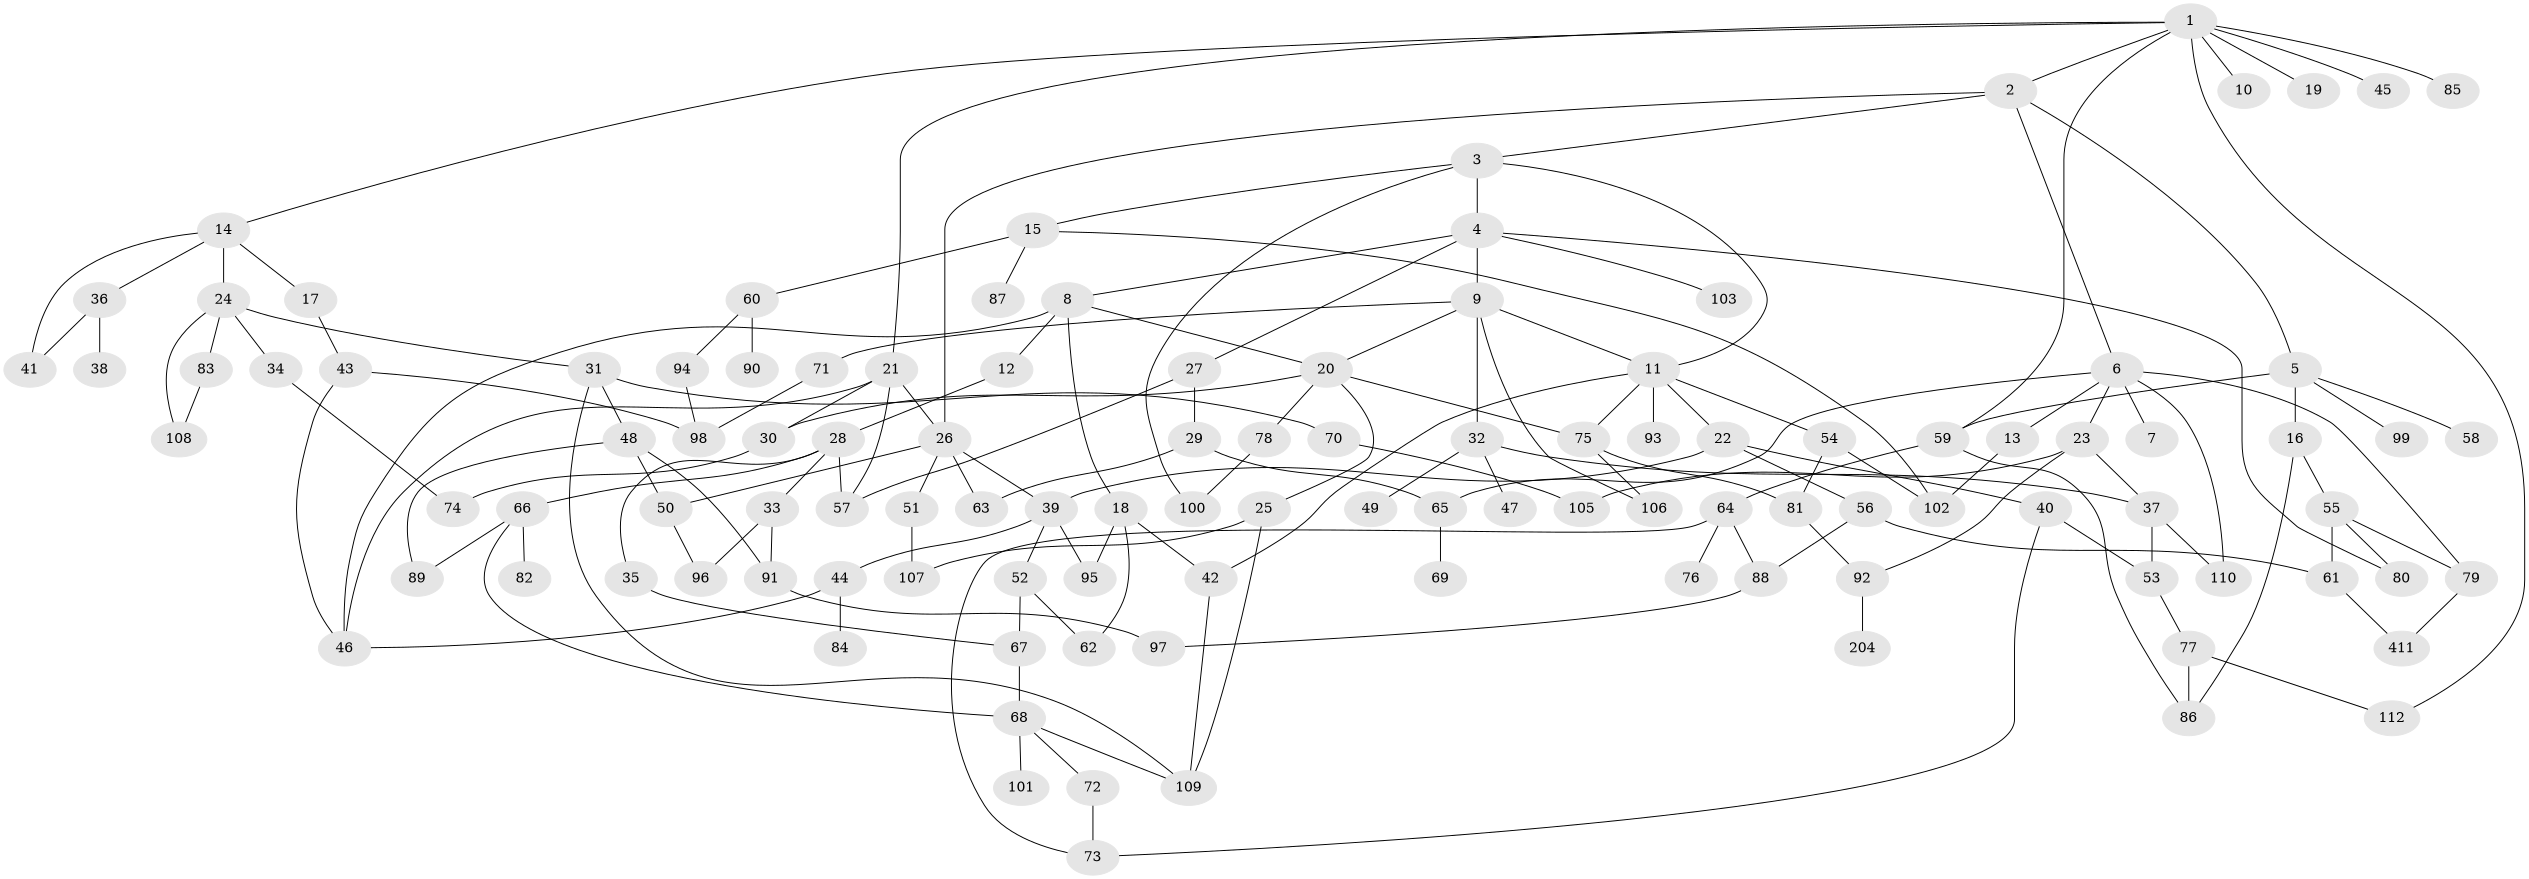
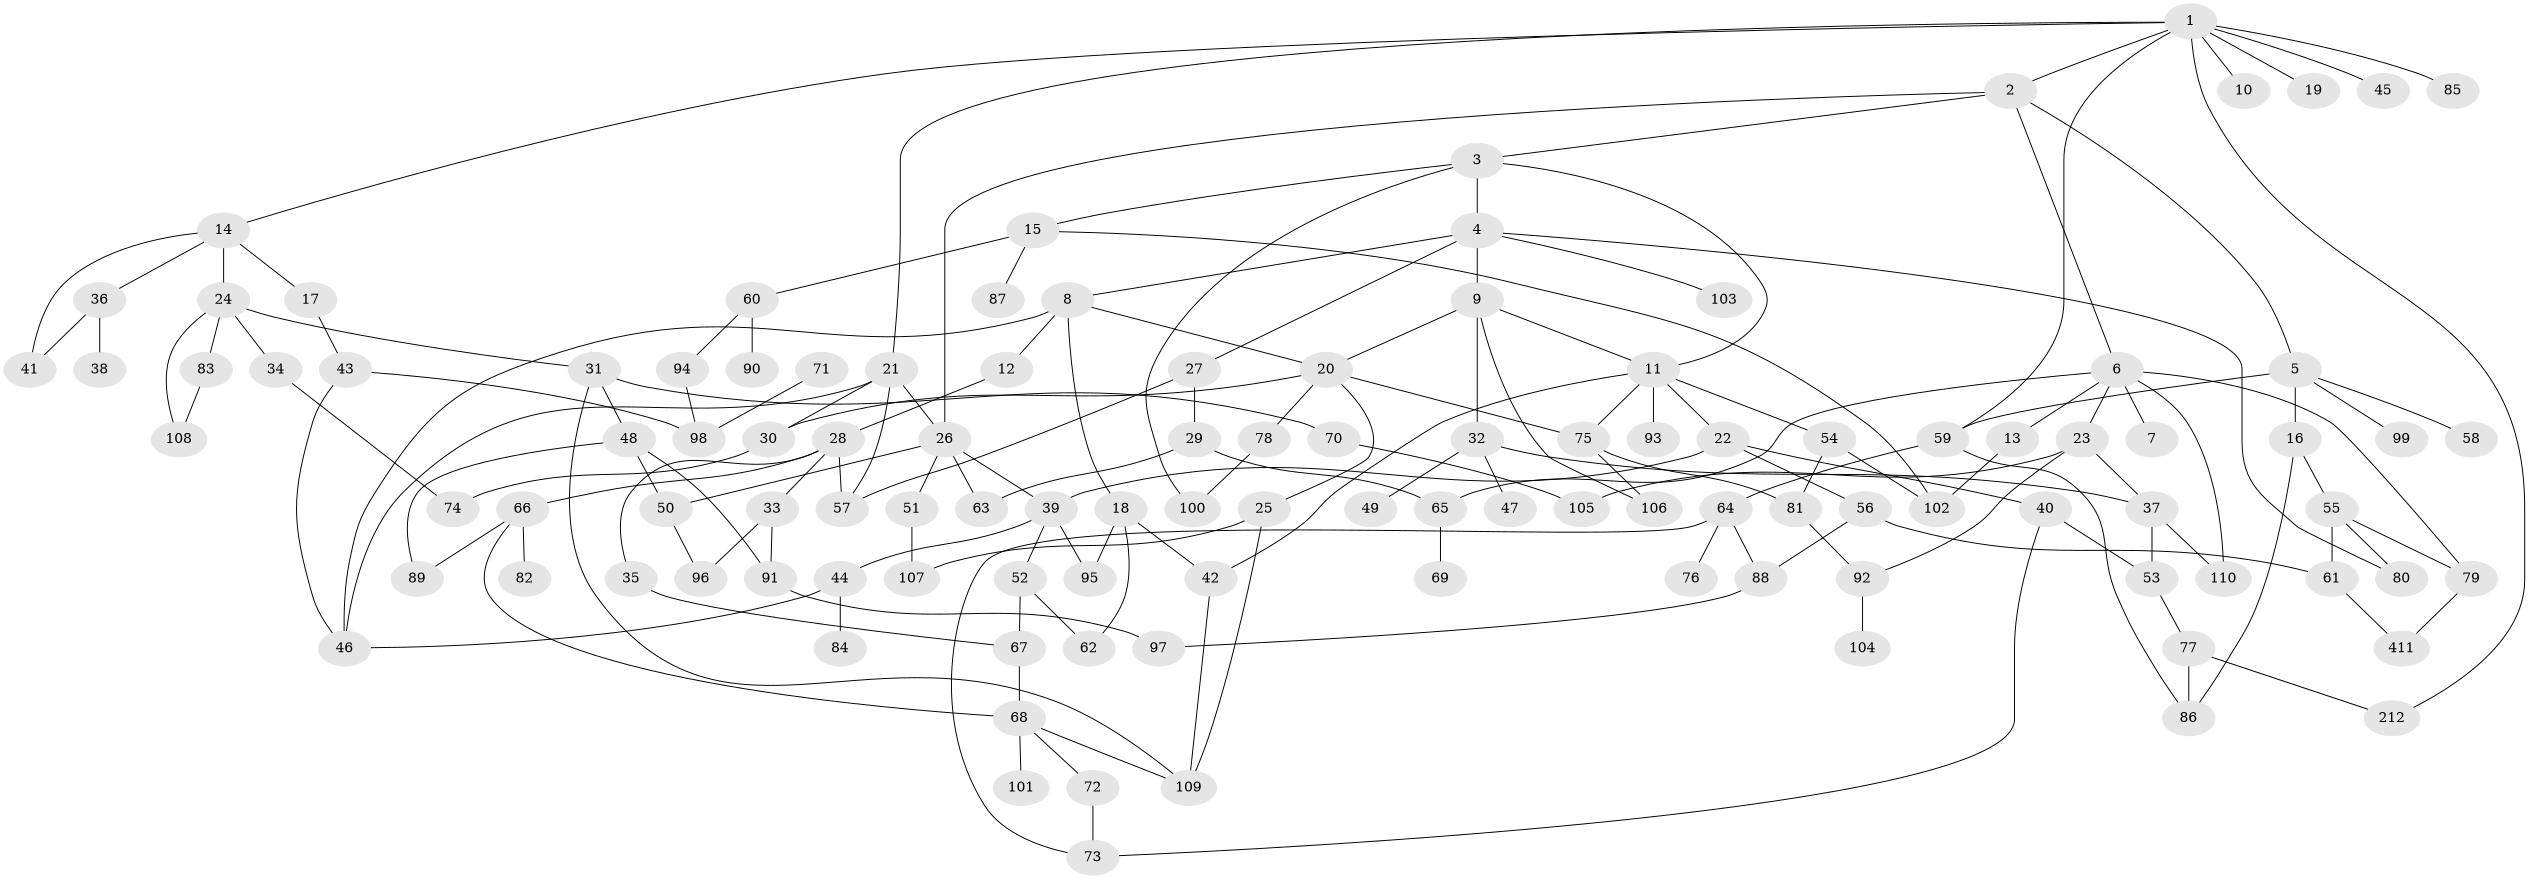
(1160, 317) -> none
(1863, 649) -> (1863, 649)
(2392, 718) -> (2392, 718)
